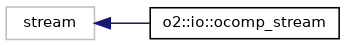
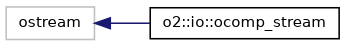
(50, 23) -> (50, 23)
